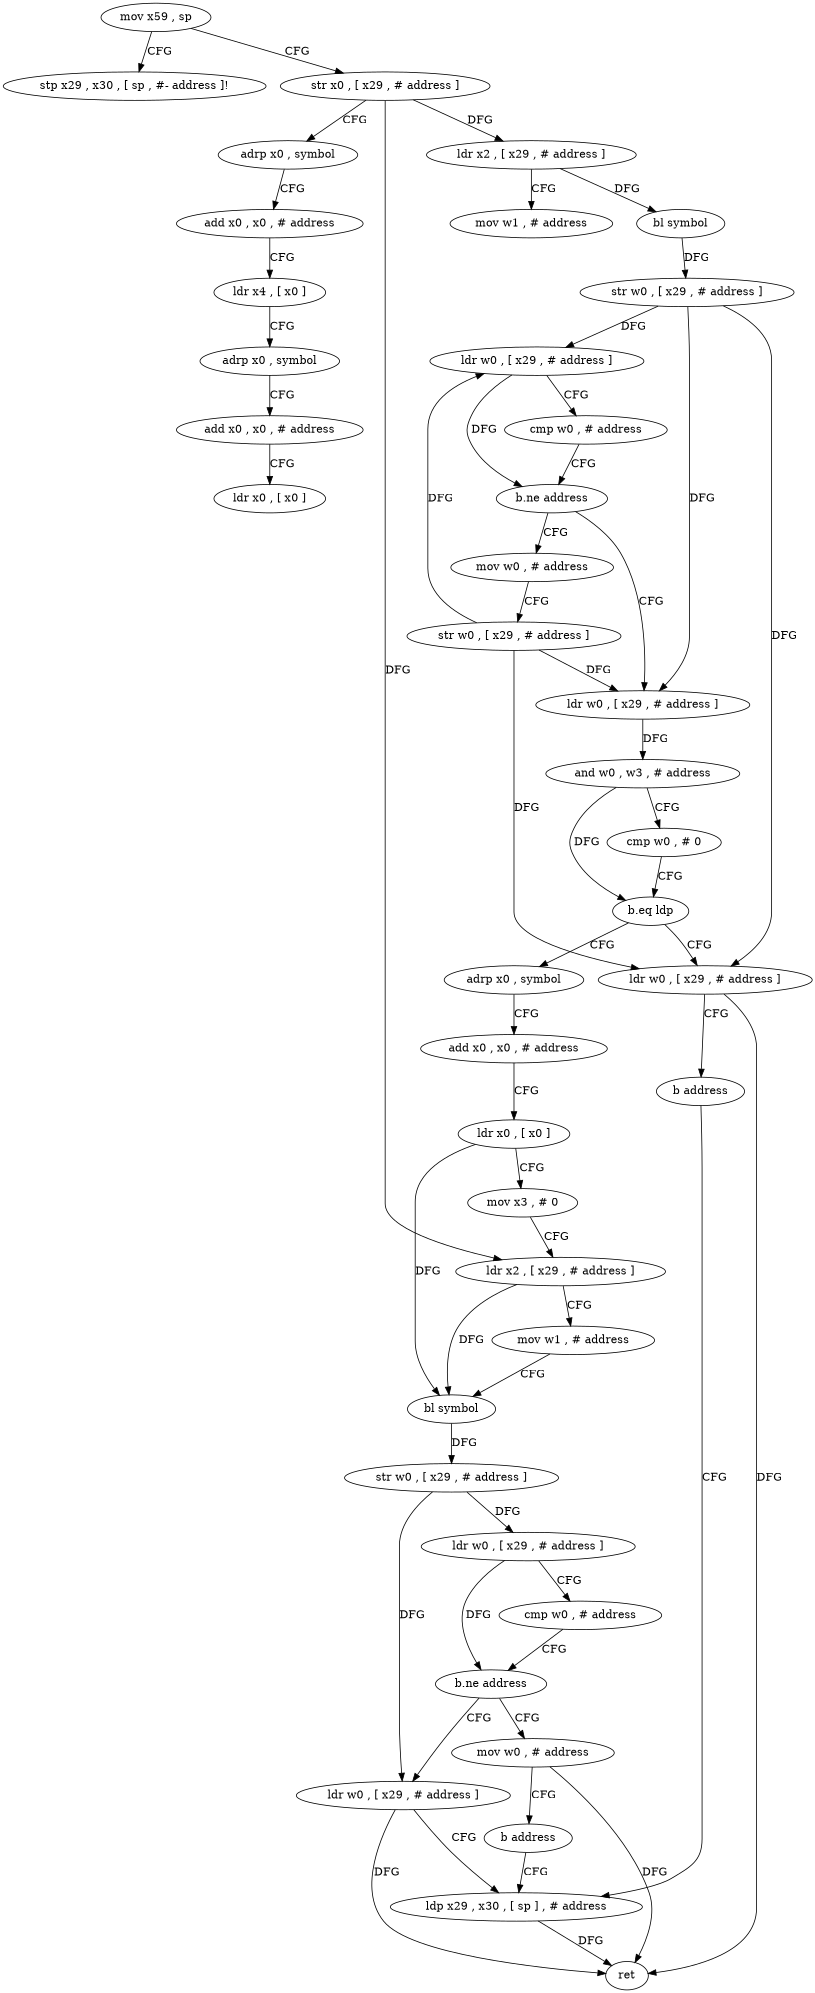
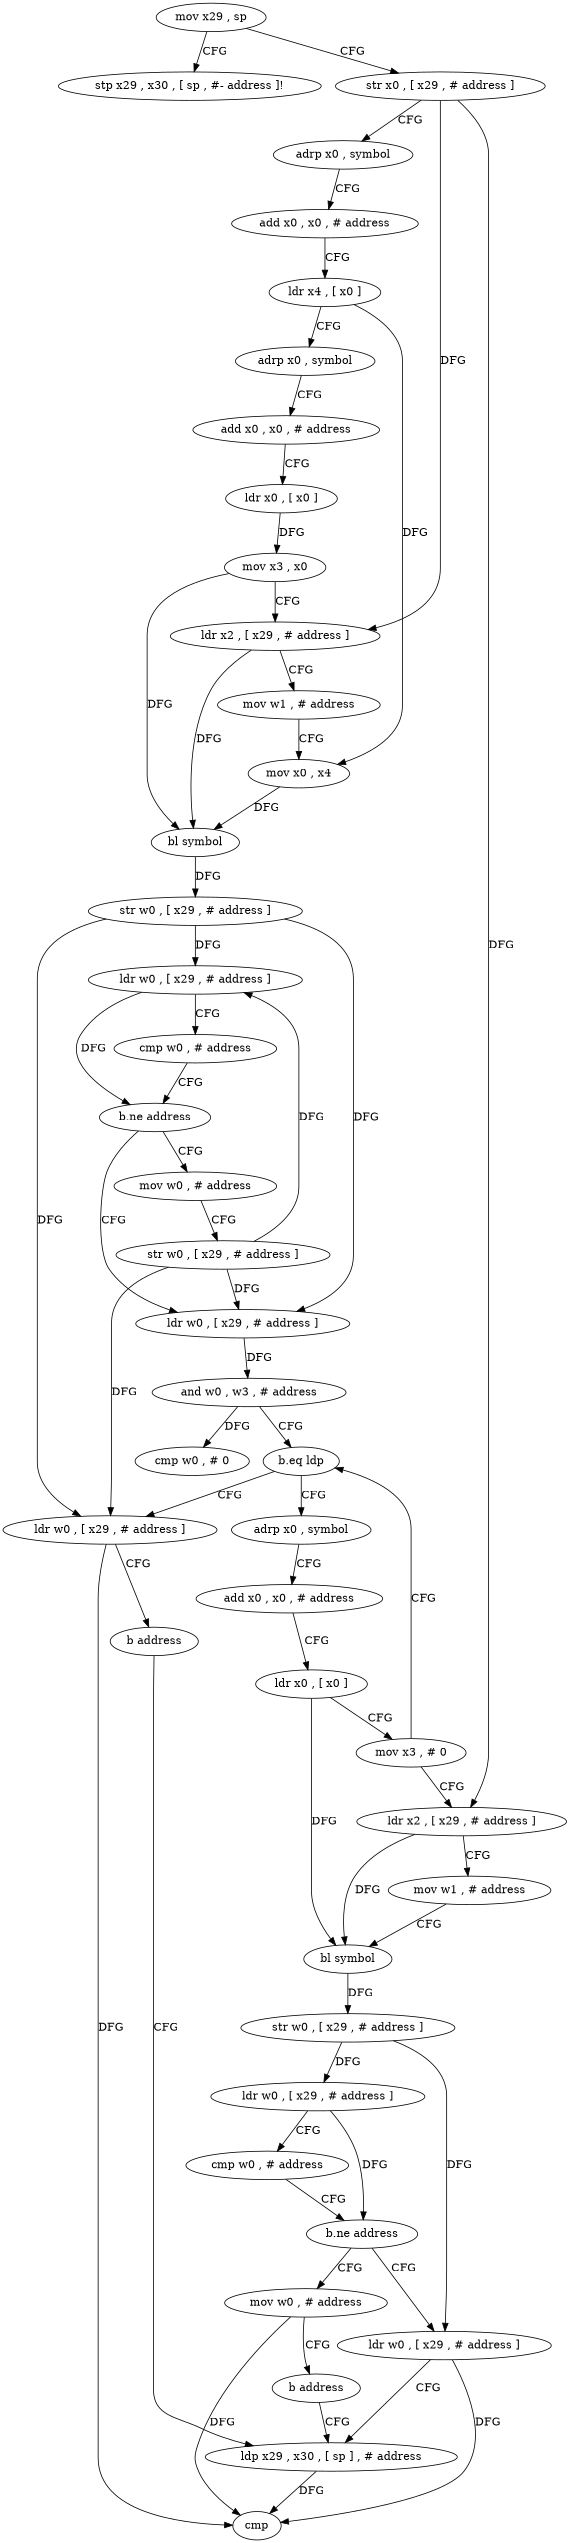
(156, 17) -> (211, 17)
none -> (275, 567)
none -> (299, 774)
(667, 808) -> (238, 1427)
(587, 842) -> (291, 1427)
(658, 873) -> (411, 1585)
(627, 1976) -> (257, 2526)
